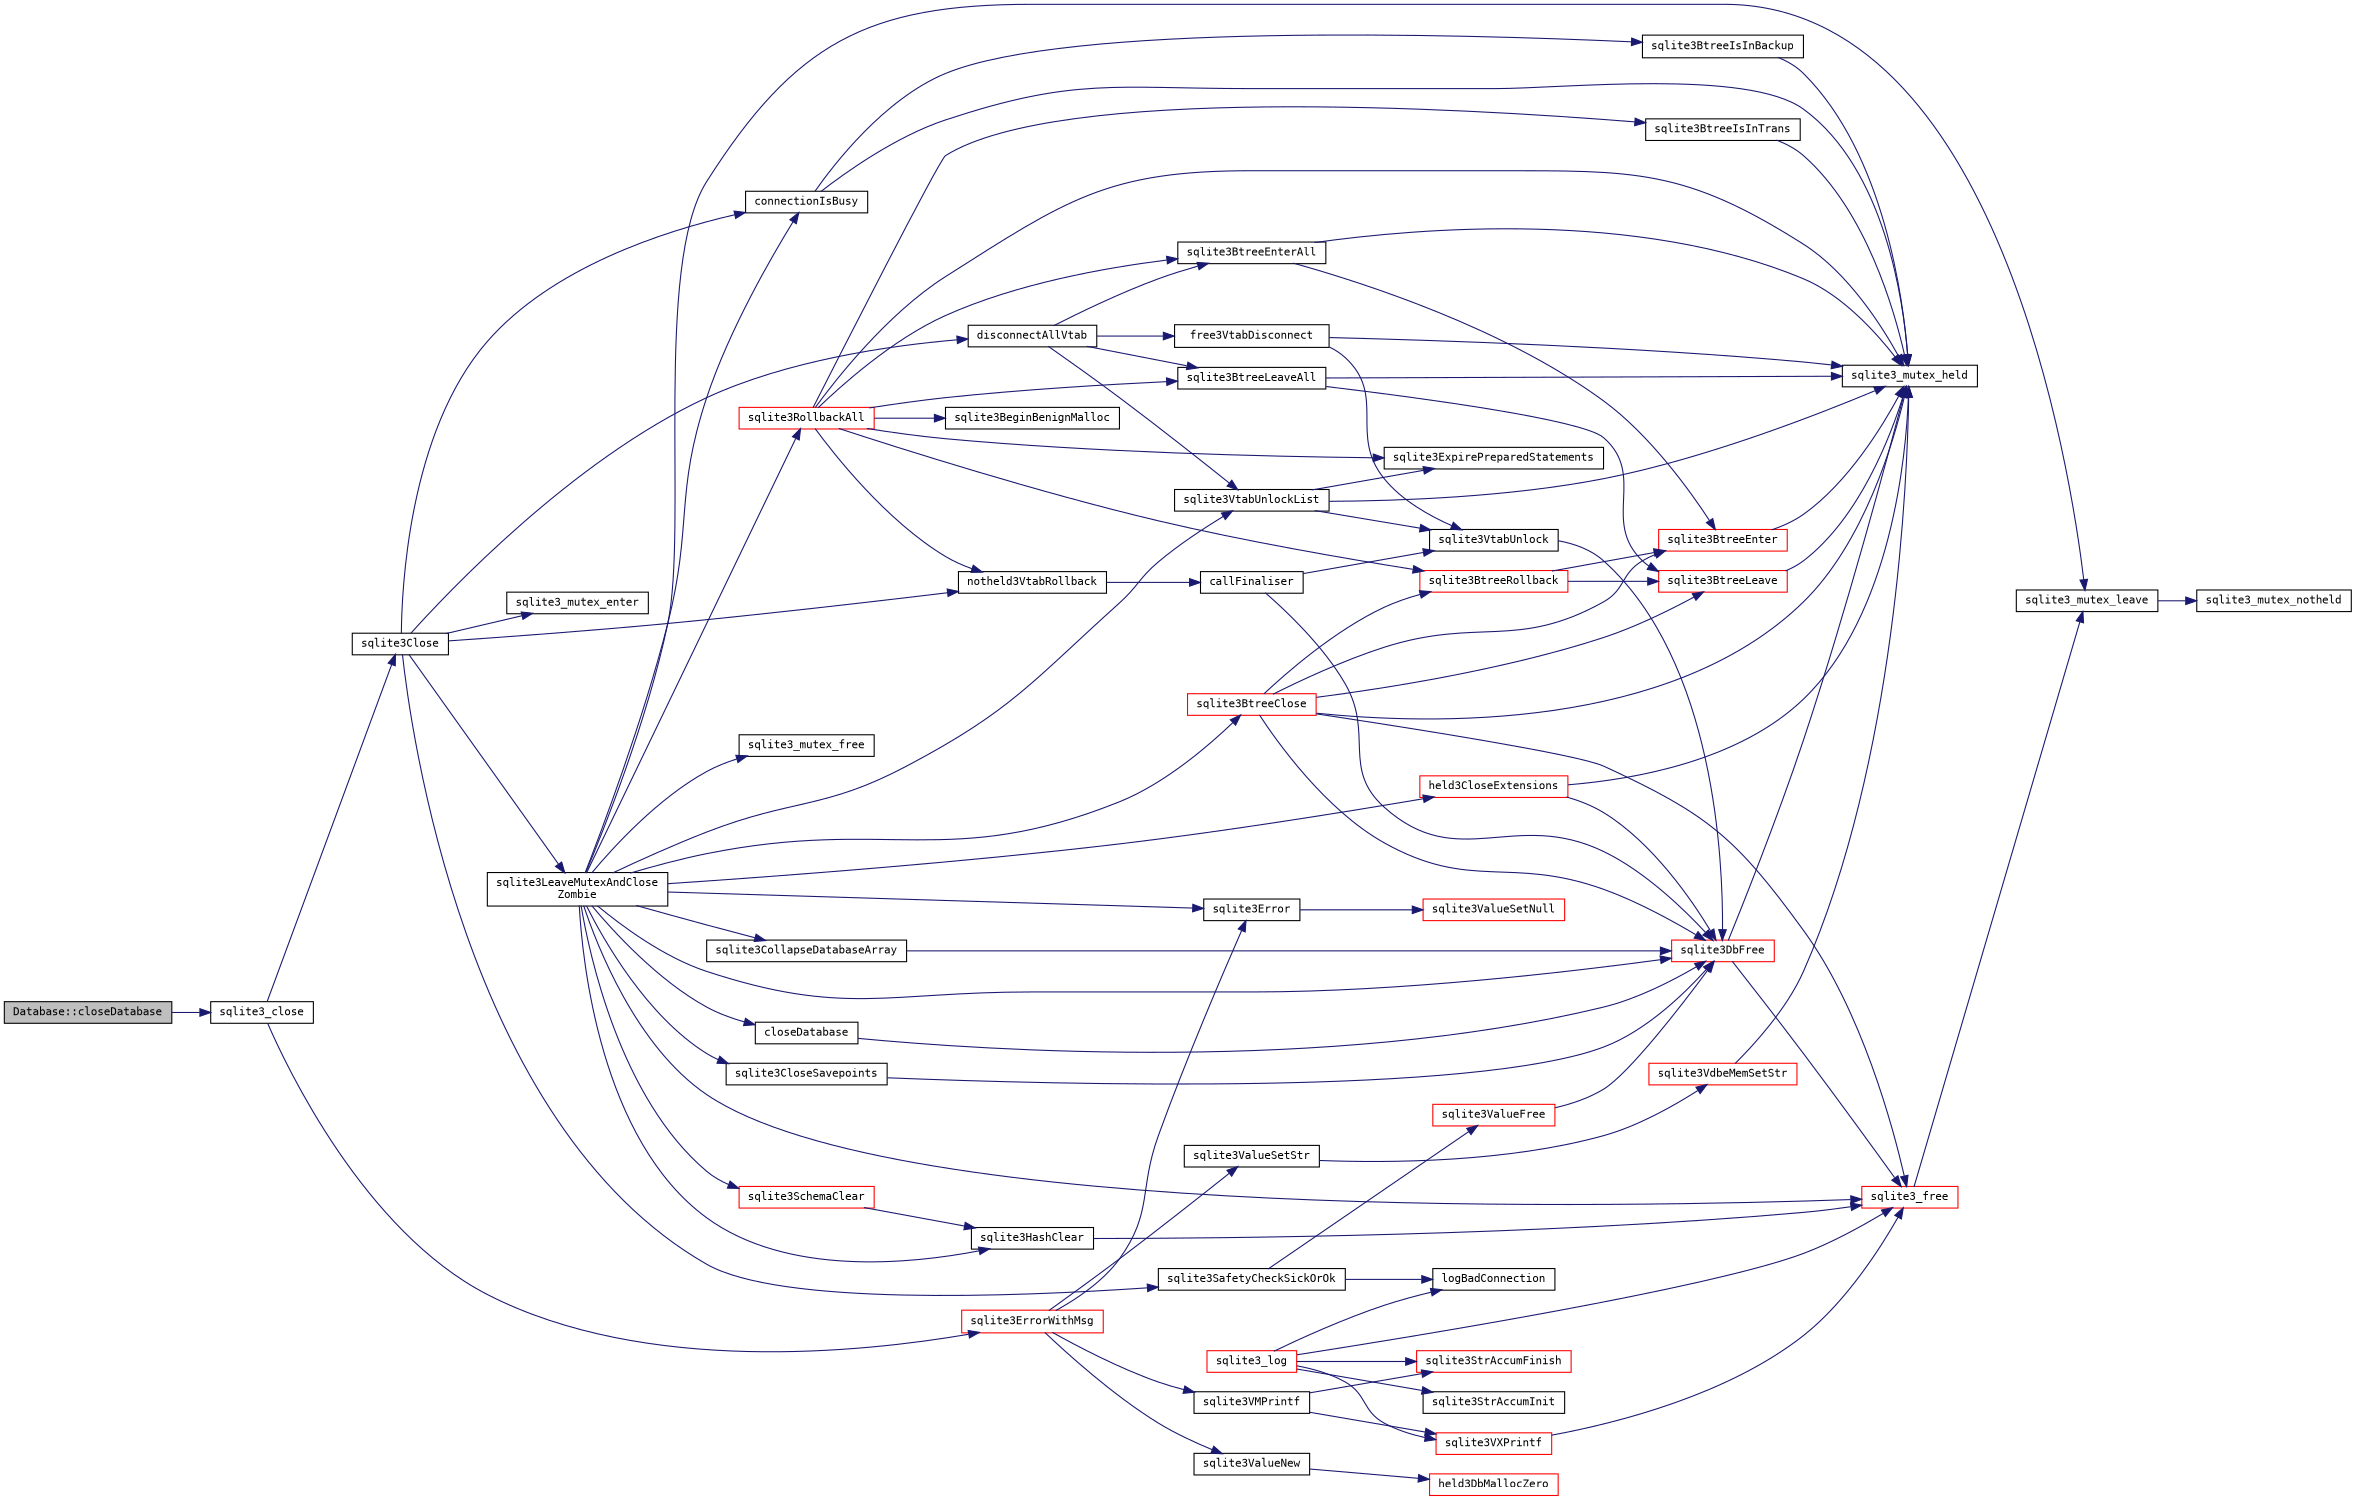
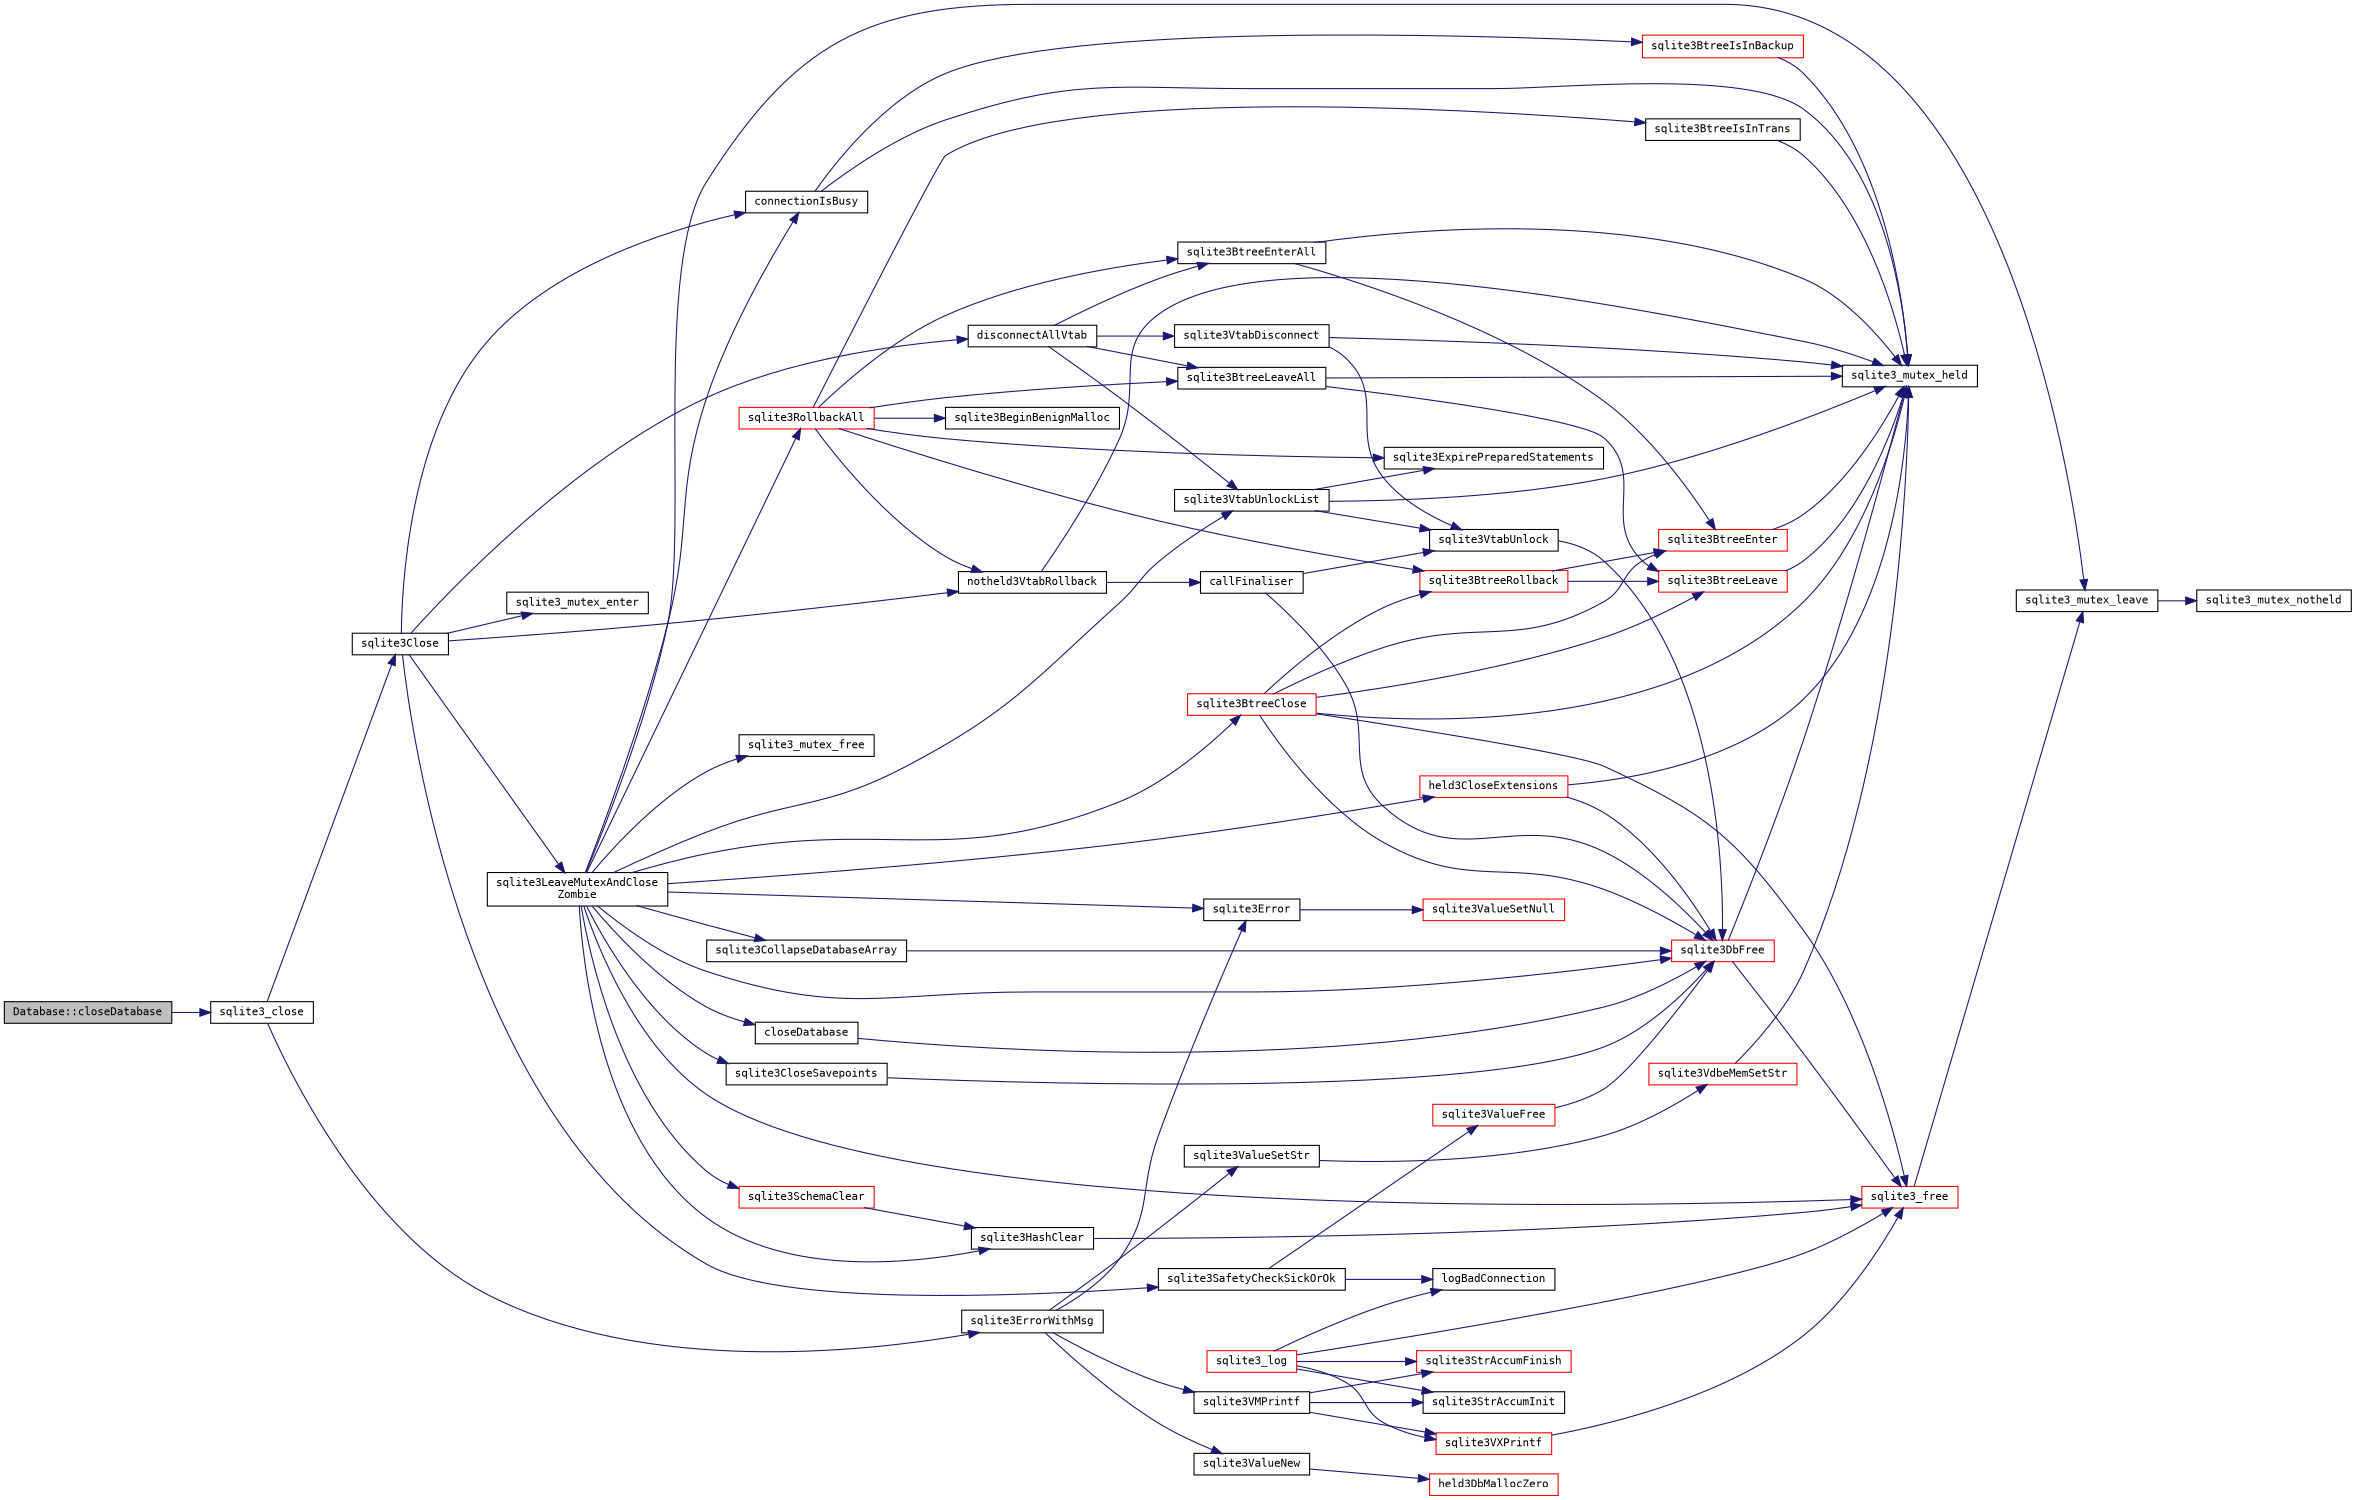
(1723, 46) -> (1723, 46)
(1351, 171) -> (1372, 279)
(1252, 336) -> (1252, 336)
(1032, 1322) -> (1032, 1322)
none -> (1356, 1403)
